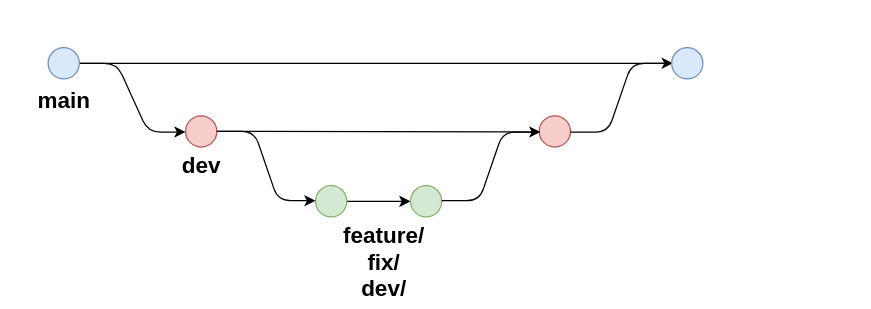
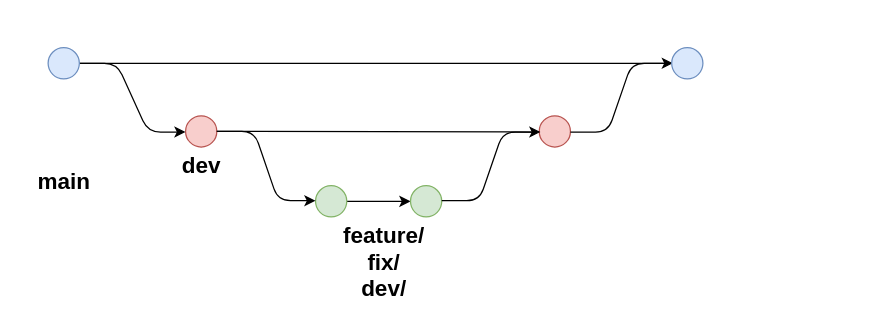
(64, 101) -> (64, 182)
